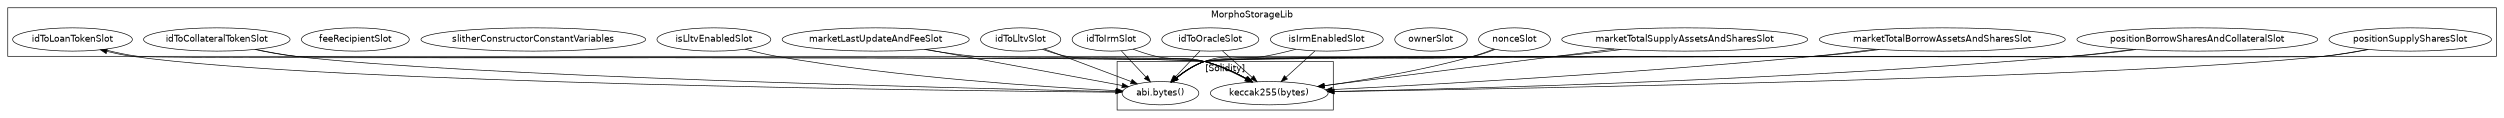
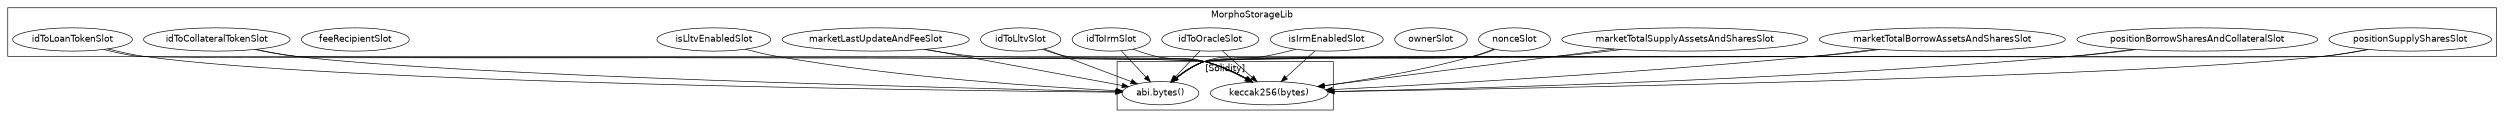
(533, 39) -> none
(614, 83) -> (611, 83)
(1269, 93) -> (1269, 93)
